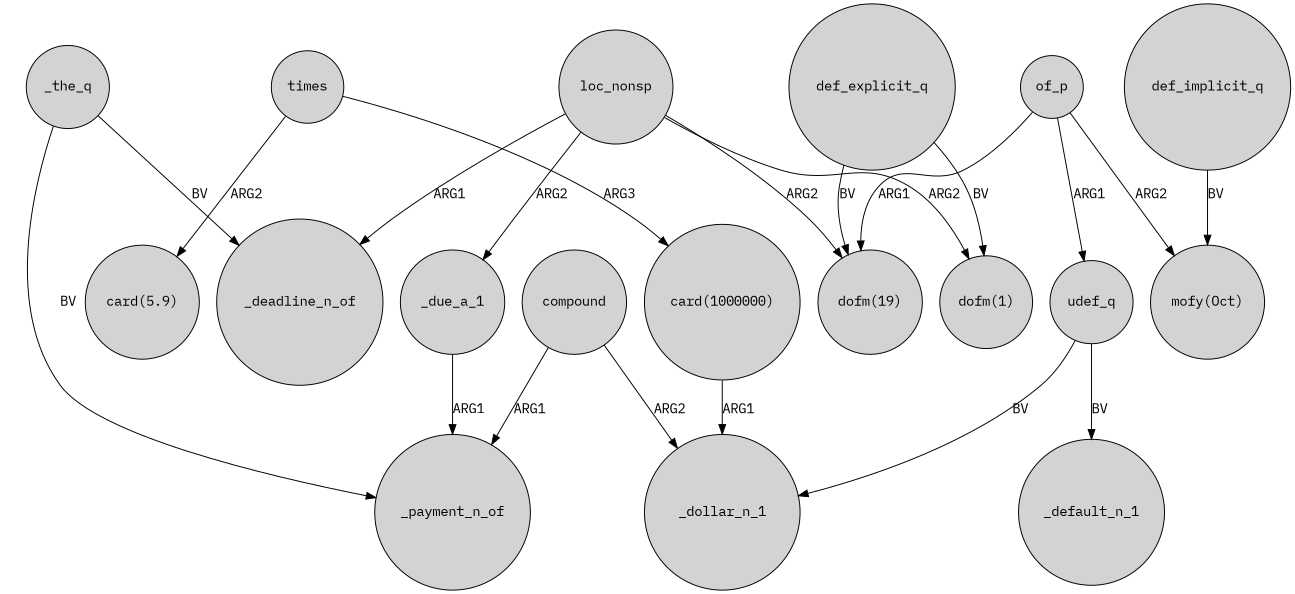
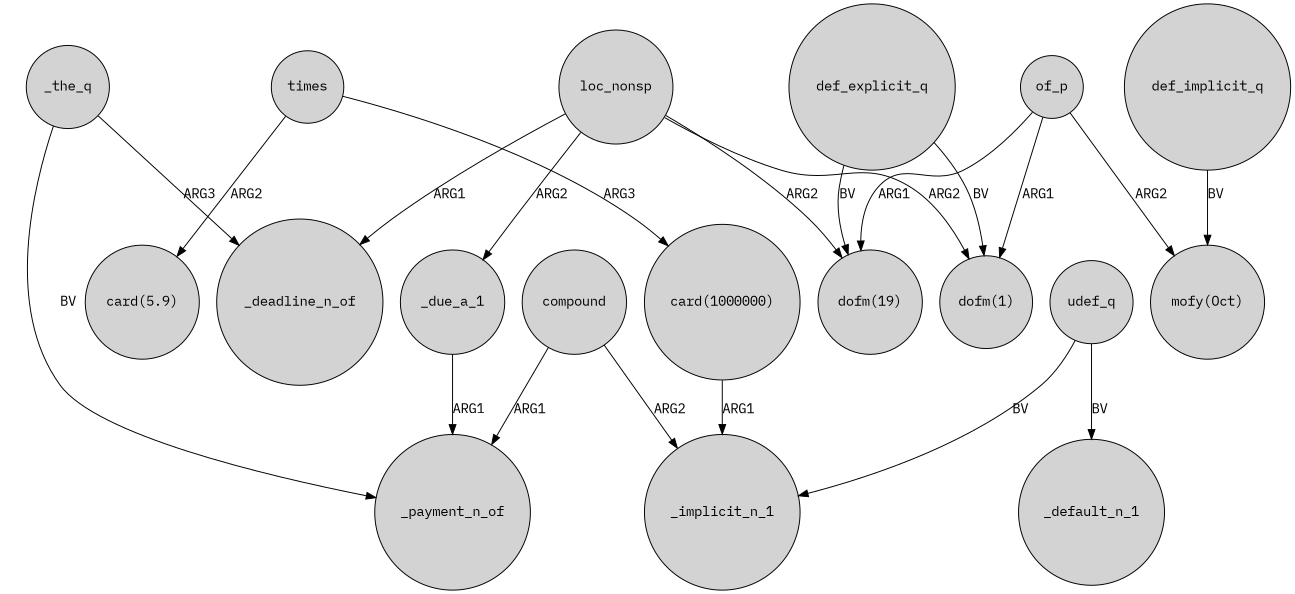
(1070, 185) -> (1023, 183)
(200, 195) -> (200, 195)
(722, 512) -> (722, 512)
